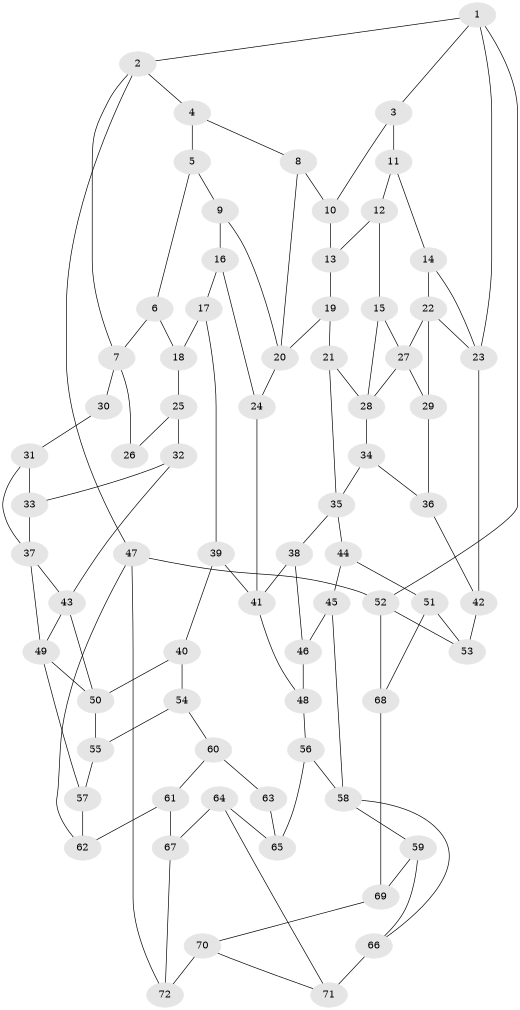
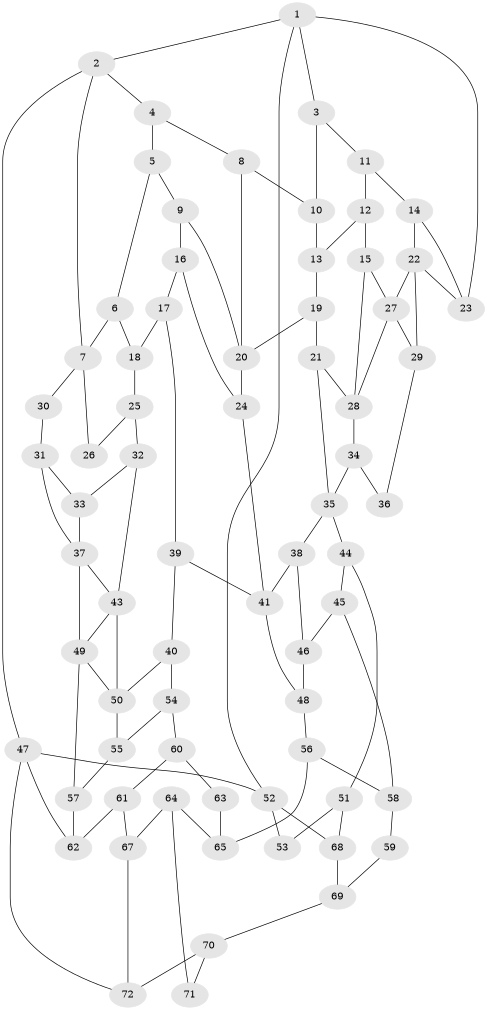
(479, 603) -> none
(374, 946) -> none
